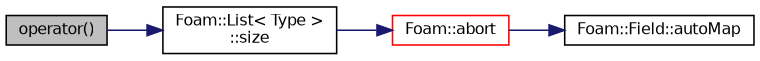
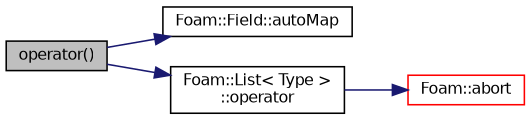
(250, 30) -> (258, 90)
(529, 30) -> (131, 43)
